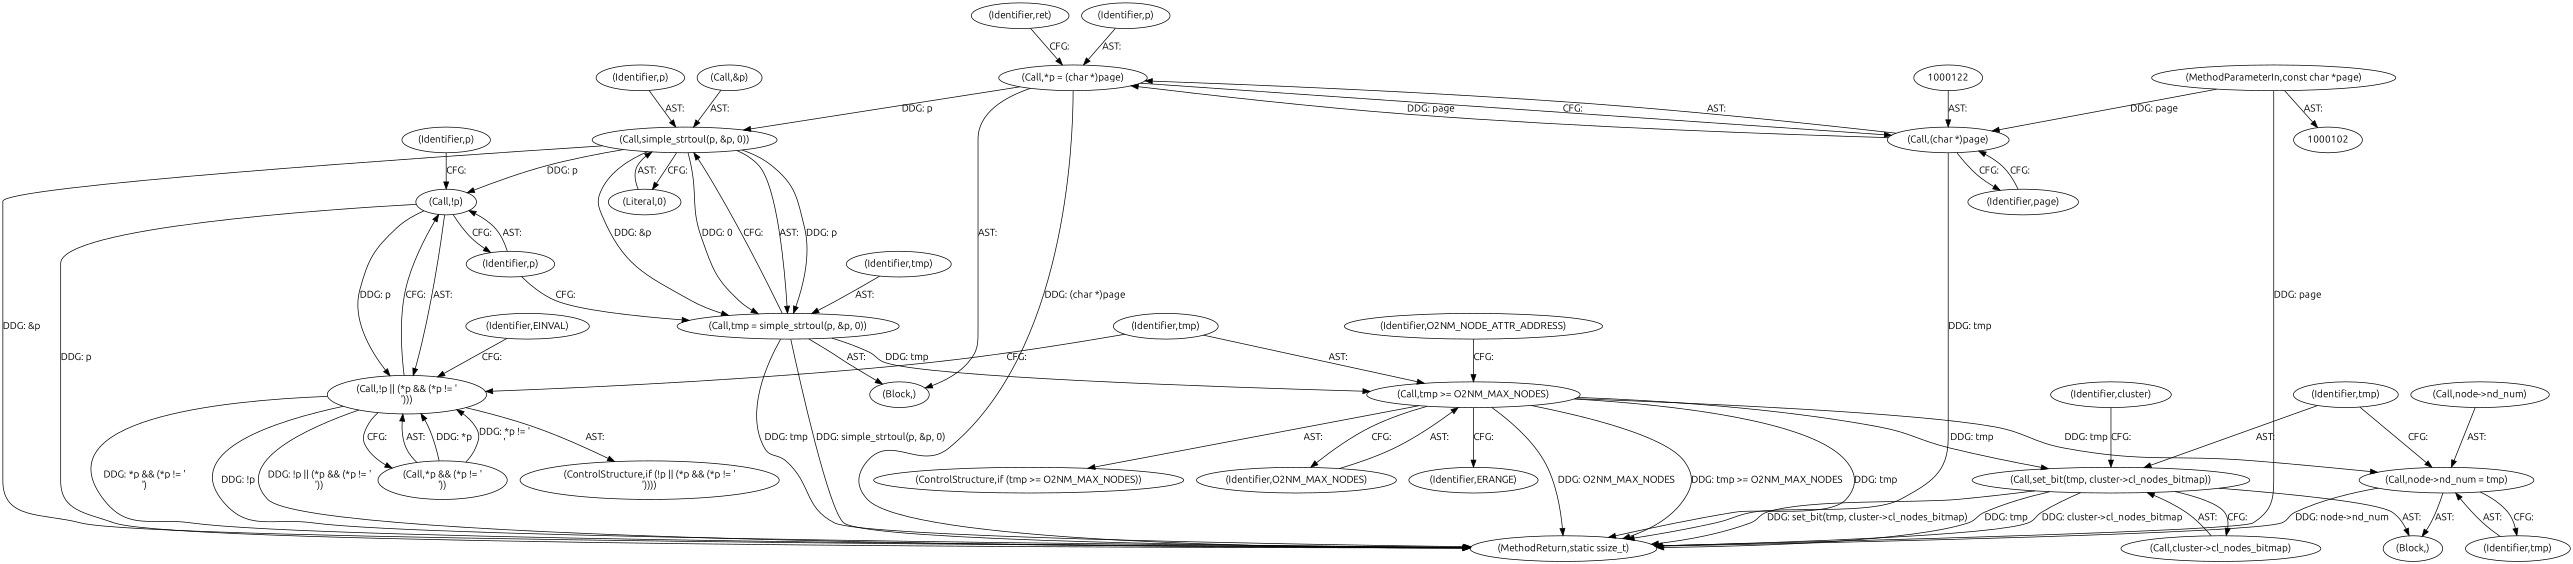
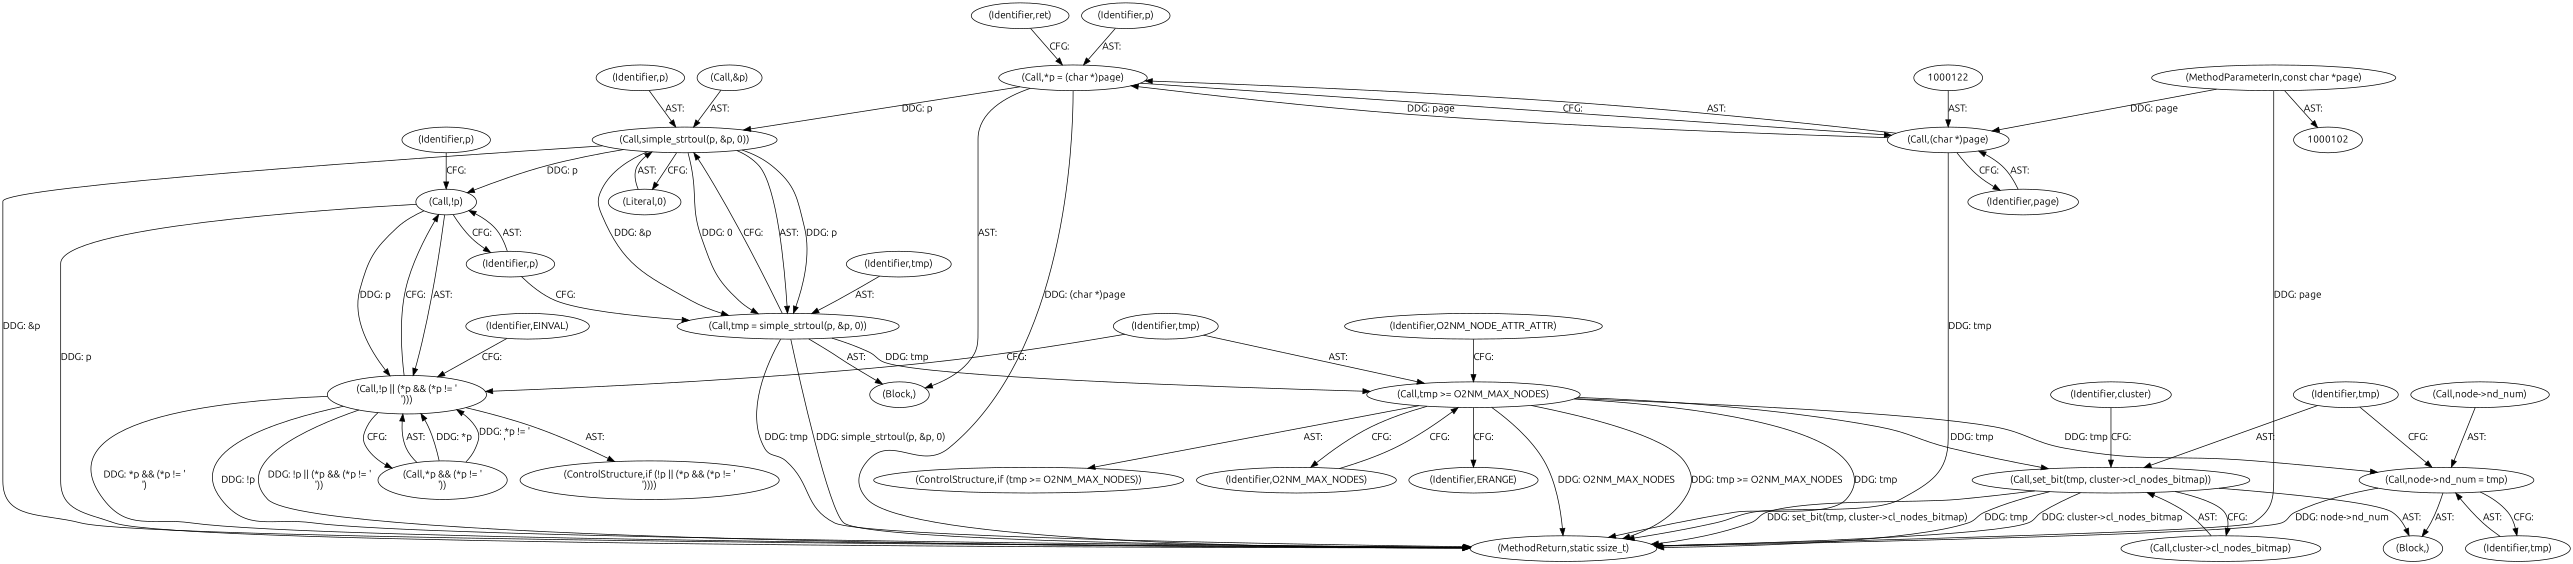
(2021, 171) -> (2021, 171)
(1473, 326) -> (1473, 326)
(1441, 437) -> (1441, 437)
